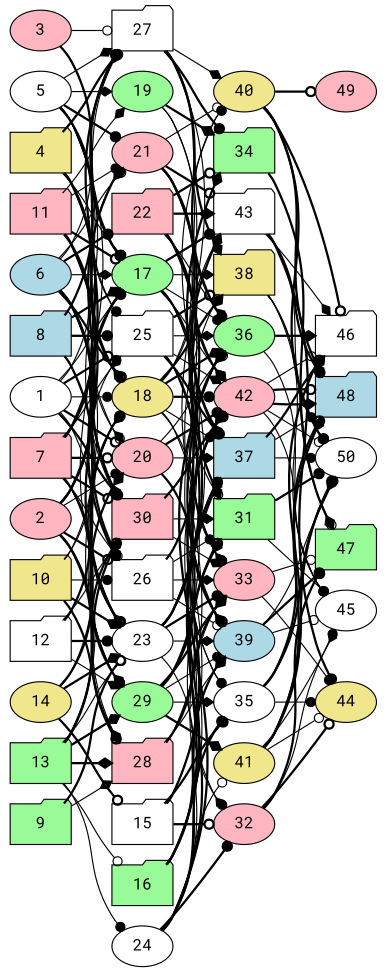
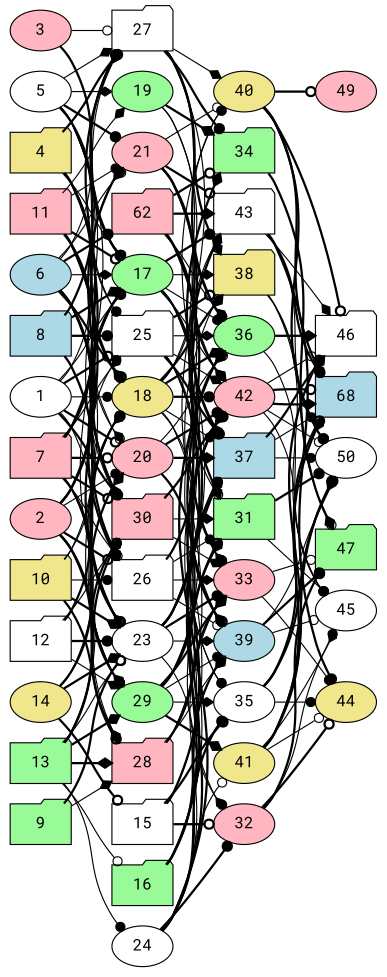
(142, 214) -> (142, 214)
(346, 397) -> (346, 397)
(187, 458) -> (187, 458)
